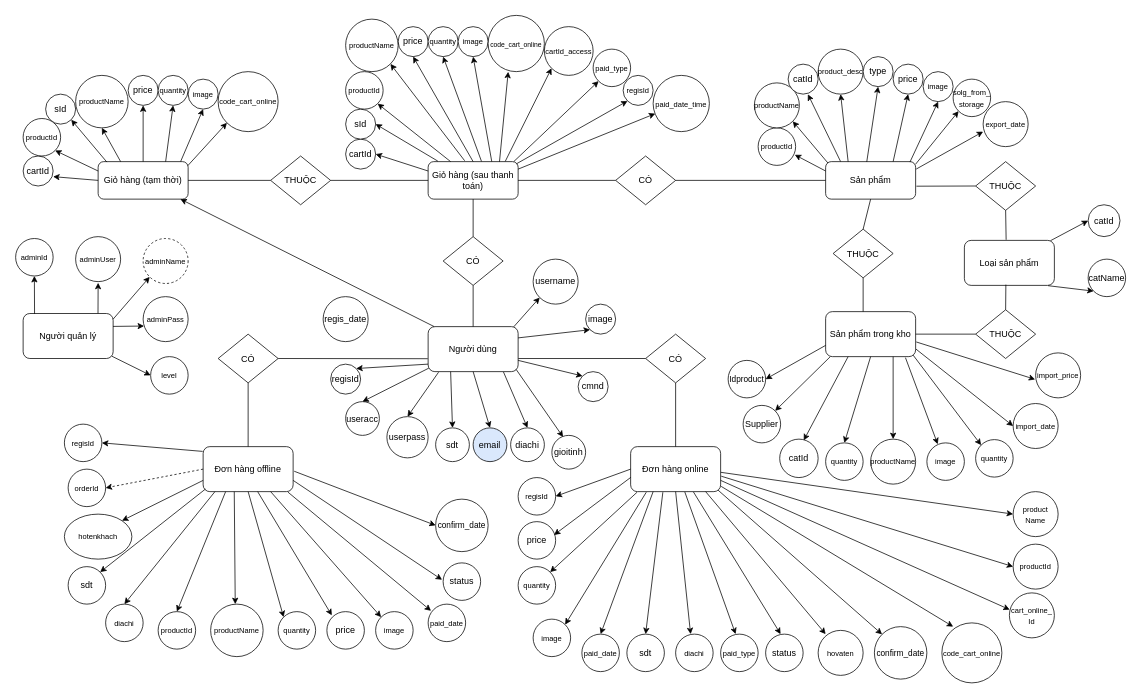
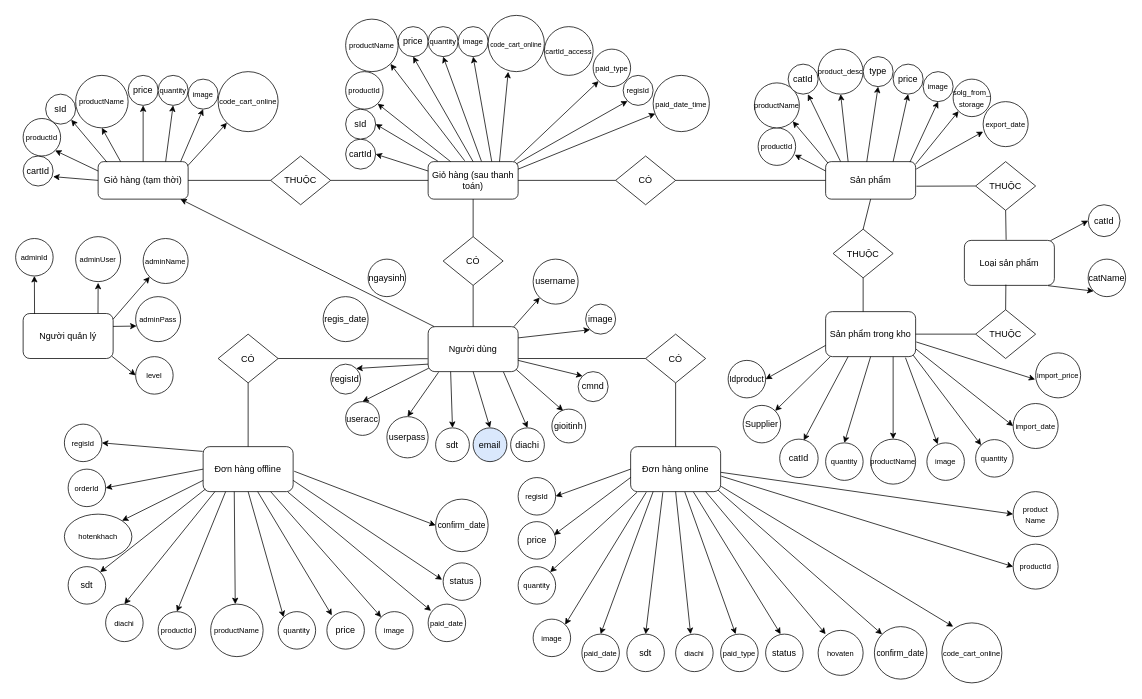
(527, 117) -> none
(165, 261) -> (165, 261)
none -> (387, 278)
(165, 319) -> (158, 319)
(169, 375) -> (154, 375)
(569, 452) -> (569, 426)
(156, 478) -> (156, 478)
(862, 544) -> none
(1032, 615) -> none
